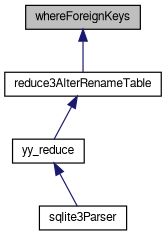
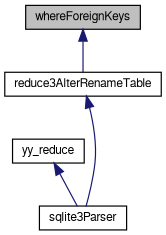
(63, 123) -> (95, 157)
